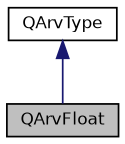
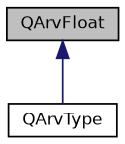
(63, 81) -> (63, 81)
